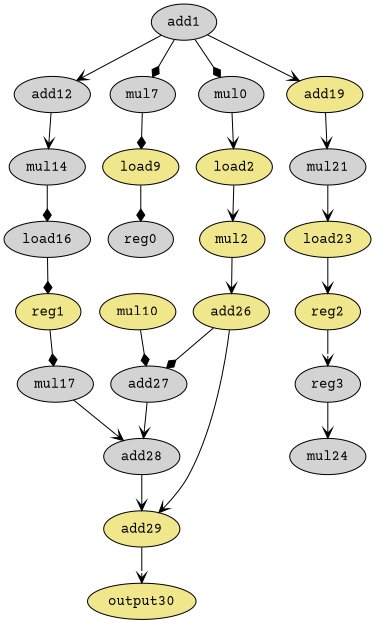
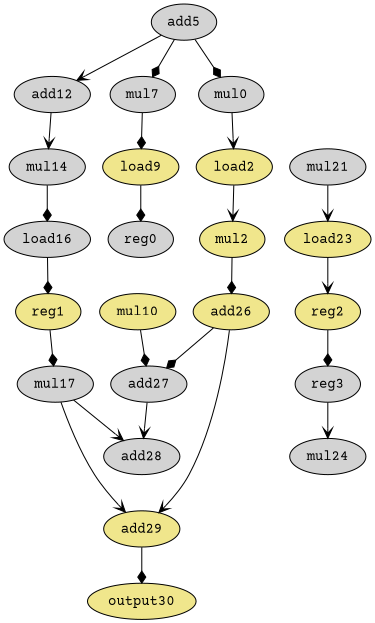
(184, 22) -> (184, 22)
(325, 95) -> none
(232, 271) -> (232, 271)
(328, 342) -> (328, 342)
(142, 488) -> (84, 457)
(142, 559) -> (142, 559)
